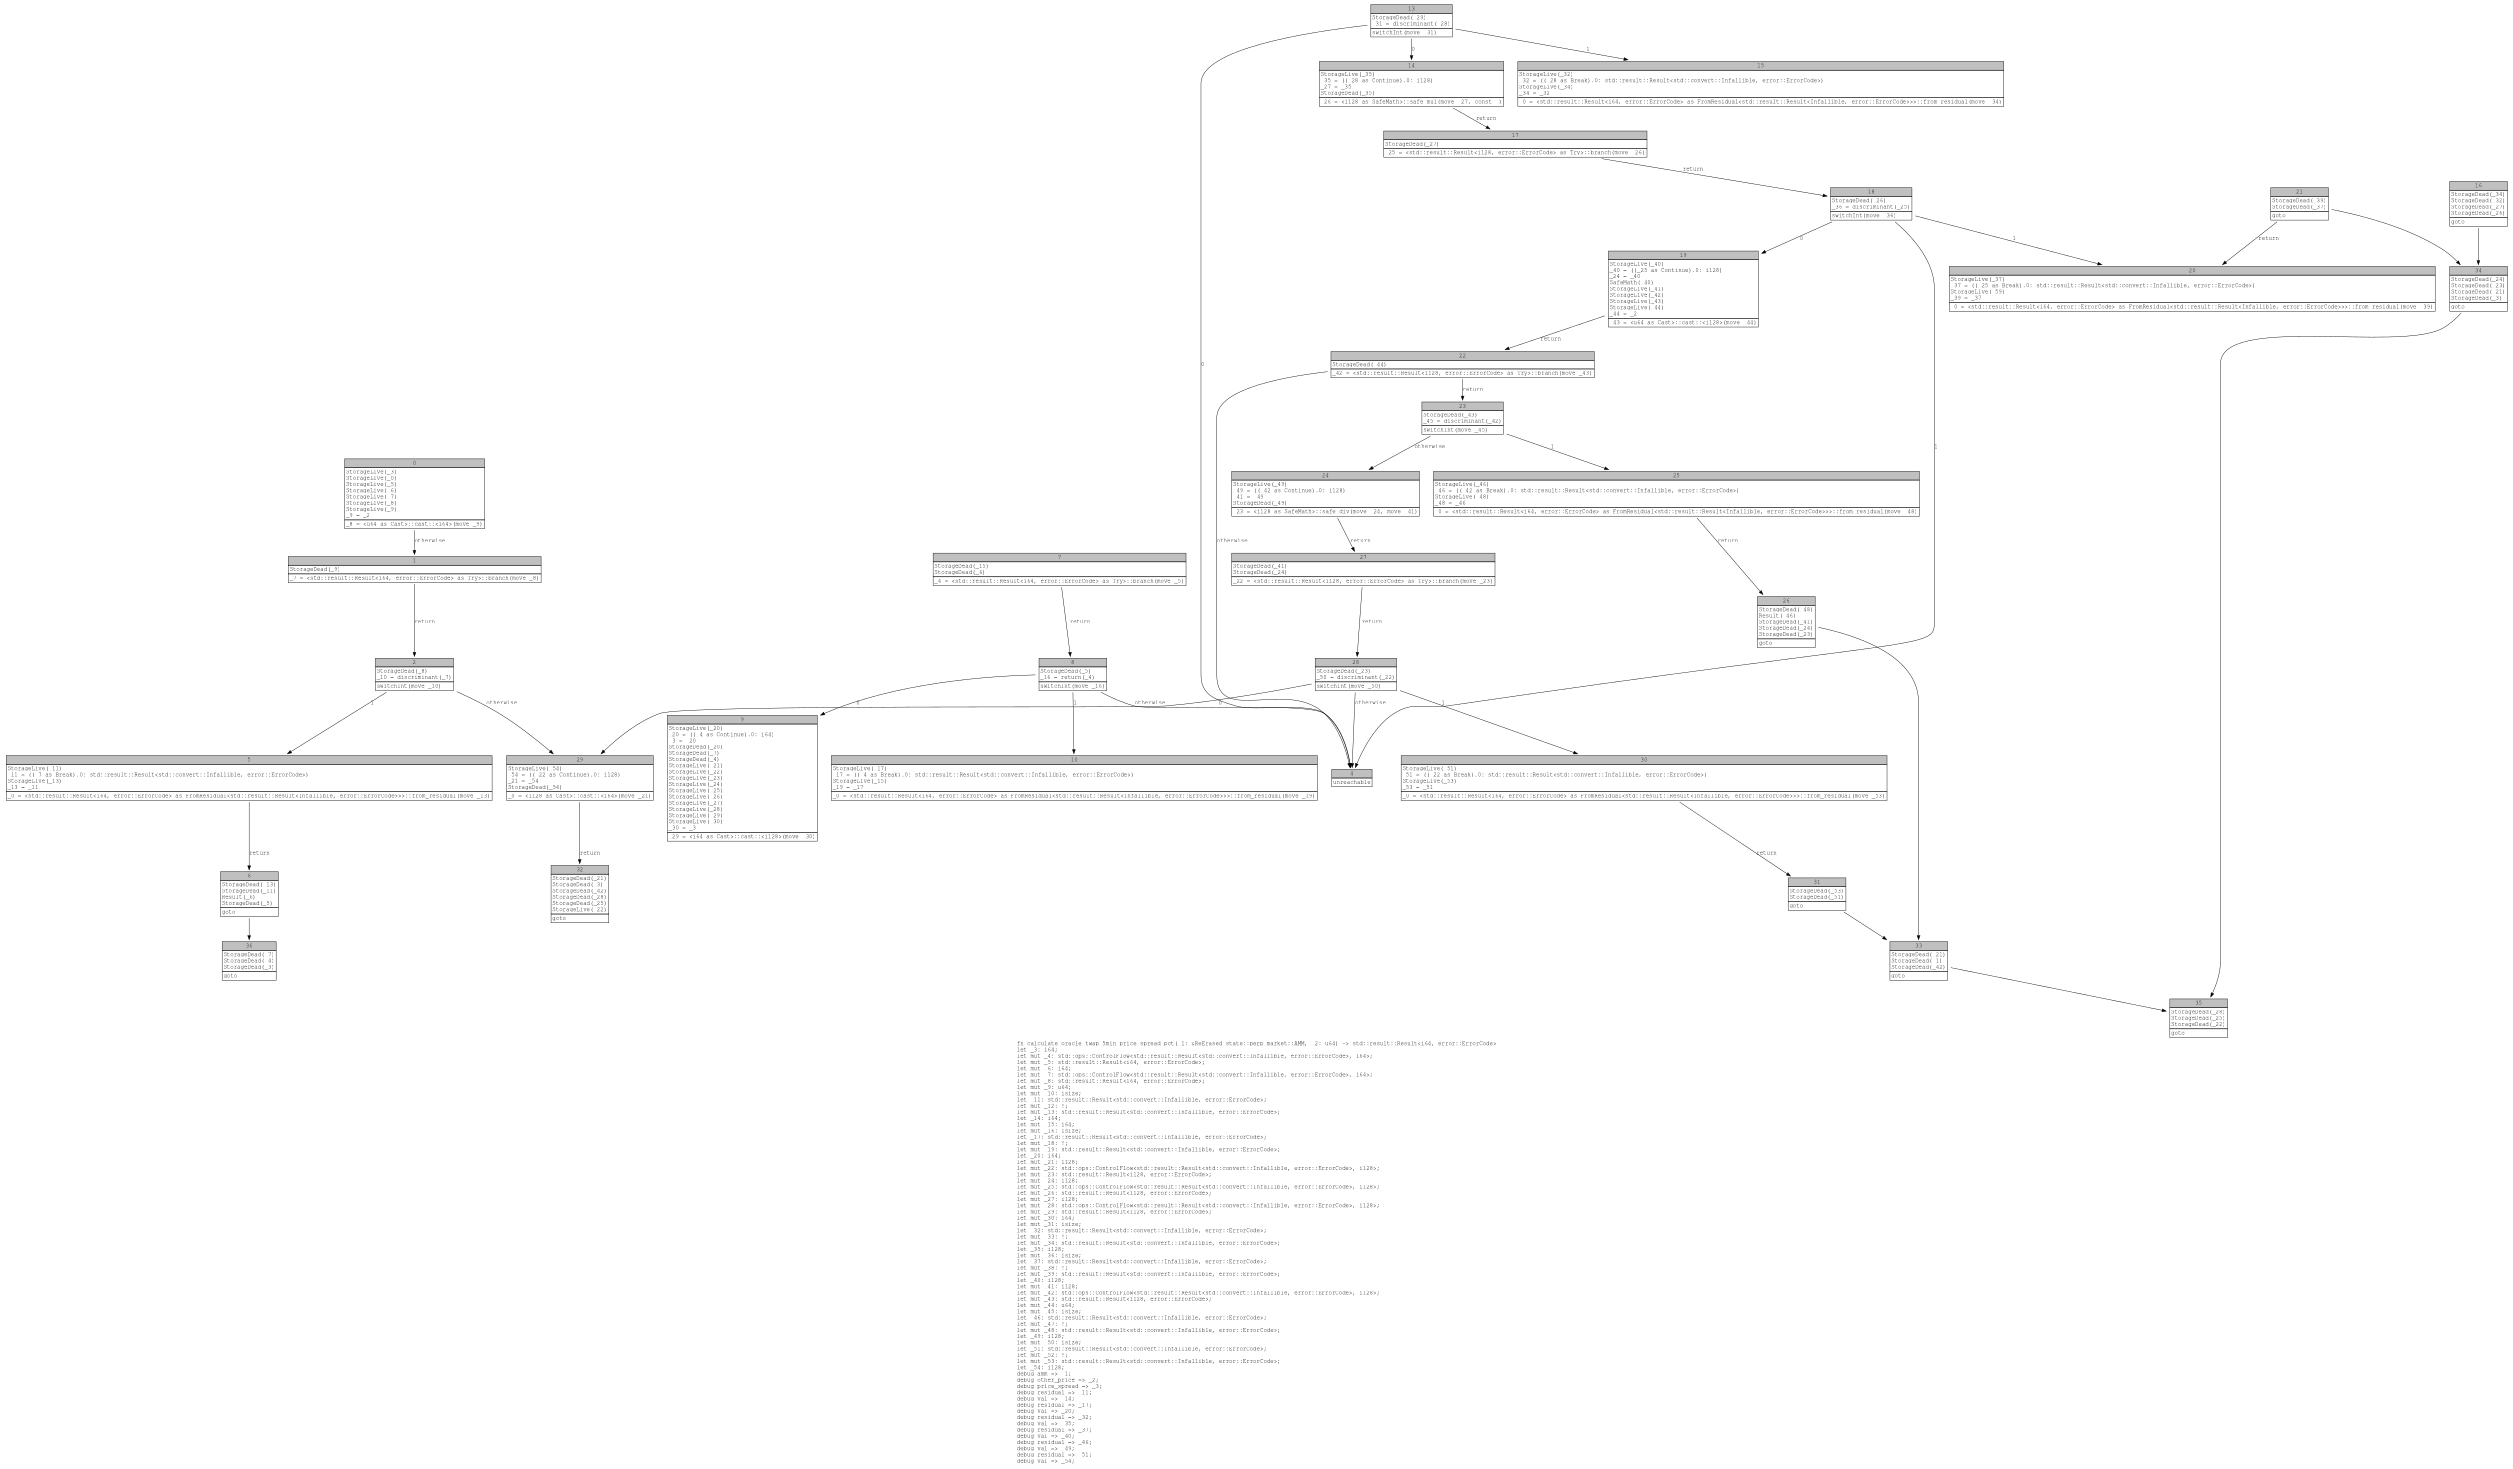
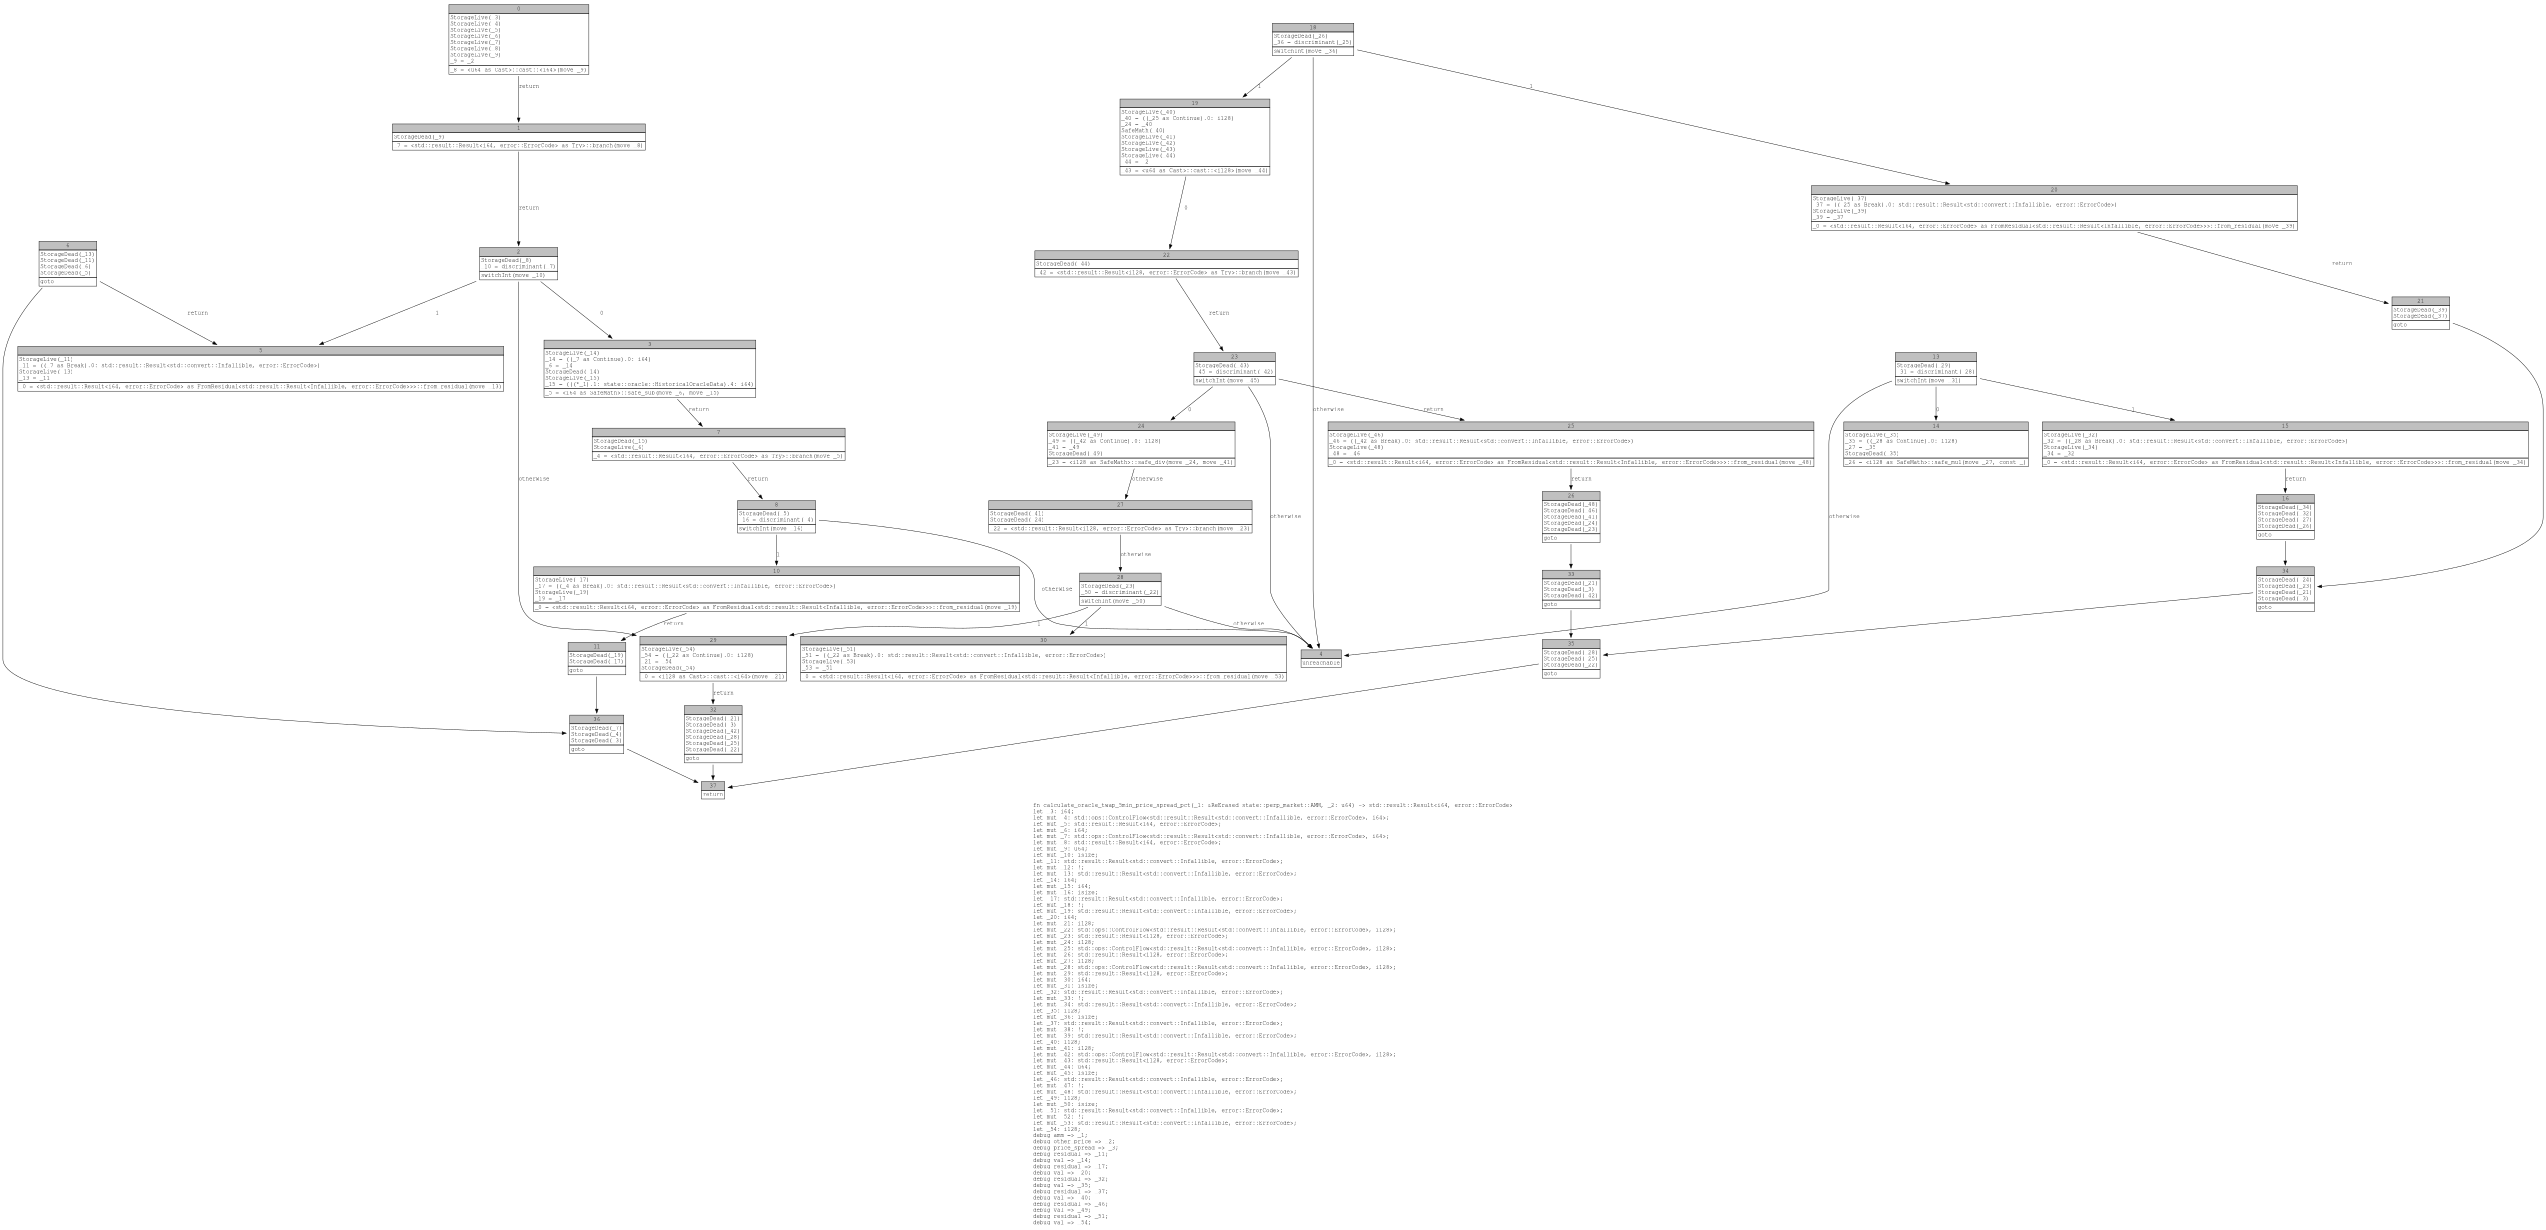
(1515, 144) -> none
(1802, 239) -> (1260, 87)
(2251, 242) -> (2261, 267)
(1978, 292) -> (1840, 211)
(1551, 339) -> (1186, 208)
(1203, 364) -> (1844, 517)
none -> (650, 369)
(1430, 447) -> (1190, 410)
(1553, 447) -> (1434, 410)
(1936, 447) -> (1329, 410)
(372, 478) -> (476, 24)
none -> (2285, 479)
(430, 541) -> (529, 87)
(1360, 541) -> (1148, 479)
(960, 572) -> (619, 447)
(1217, 574) -> (1270, 520)
(1778, 616) -> (1571, 511)
(1372, 622) -> (1136, 555)
none -> (597, 659)
(1068, 677) -> (777, 520)
(1220, 703) -> (1039, 624)
(742, 778) -> none
(860, 781) -> (562, 592)
none -> (713, 790)
(249, 834) -> (157, 312)
(1817, 894) -> none
(239, 897) -> (66, 267)
(580, 909) -> (713, 750)
(1917, 961) -> (1569, 589)
